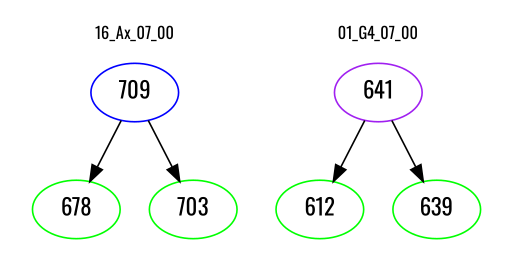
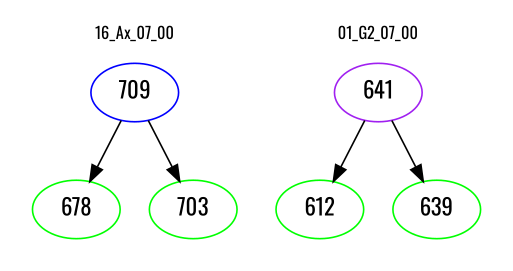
(378, 35) -> (378, 35)
